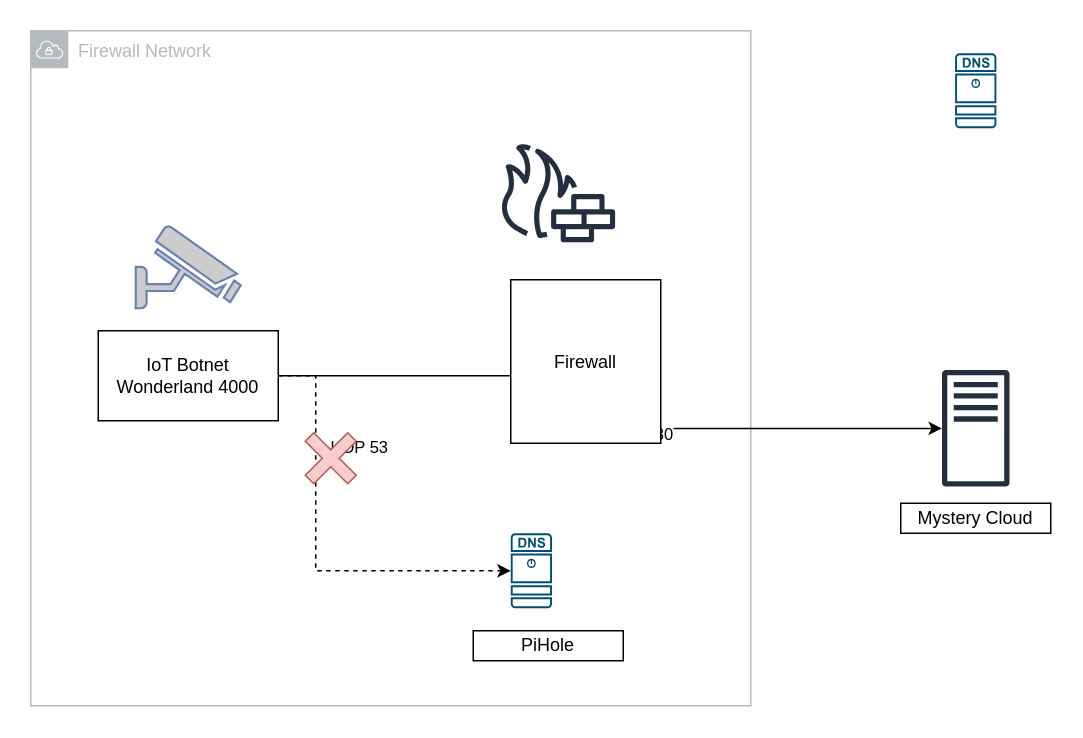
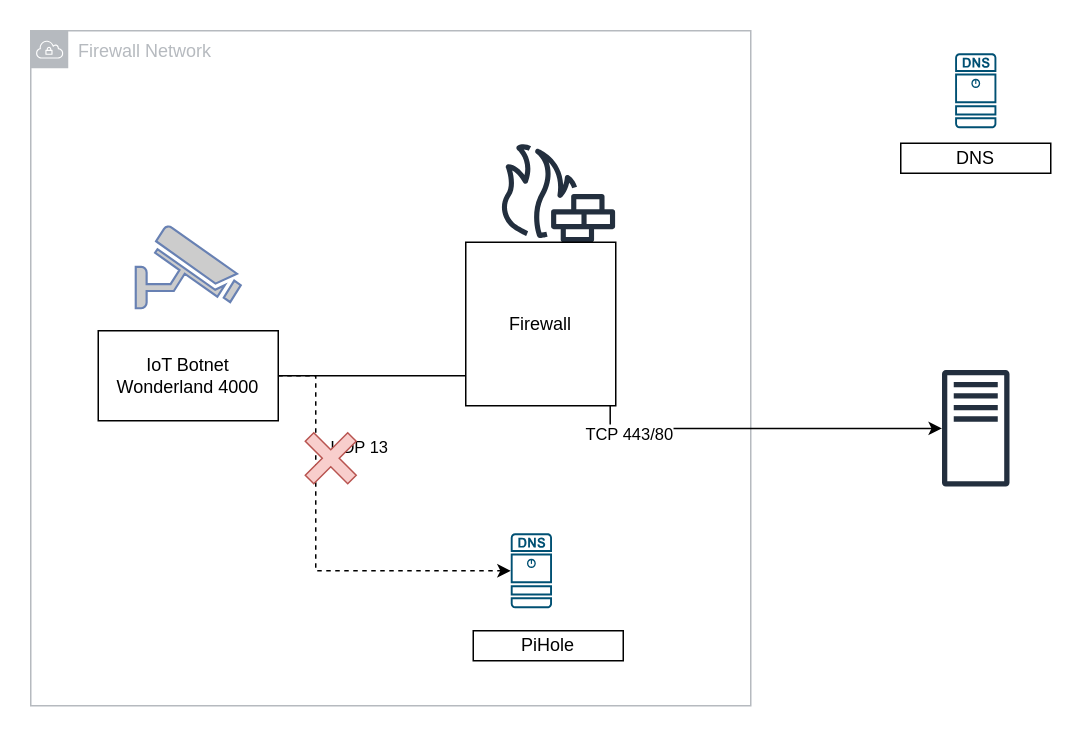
none -> (976, 158)
(586, 362) -> (541, 324)
(360, 448) -> (360, 448)
(976, 518) -> none
